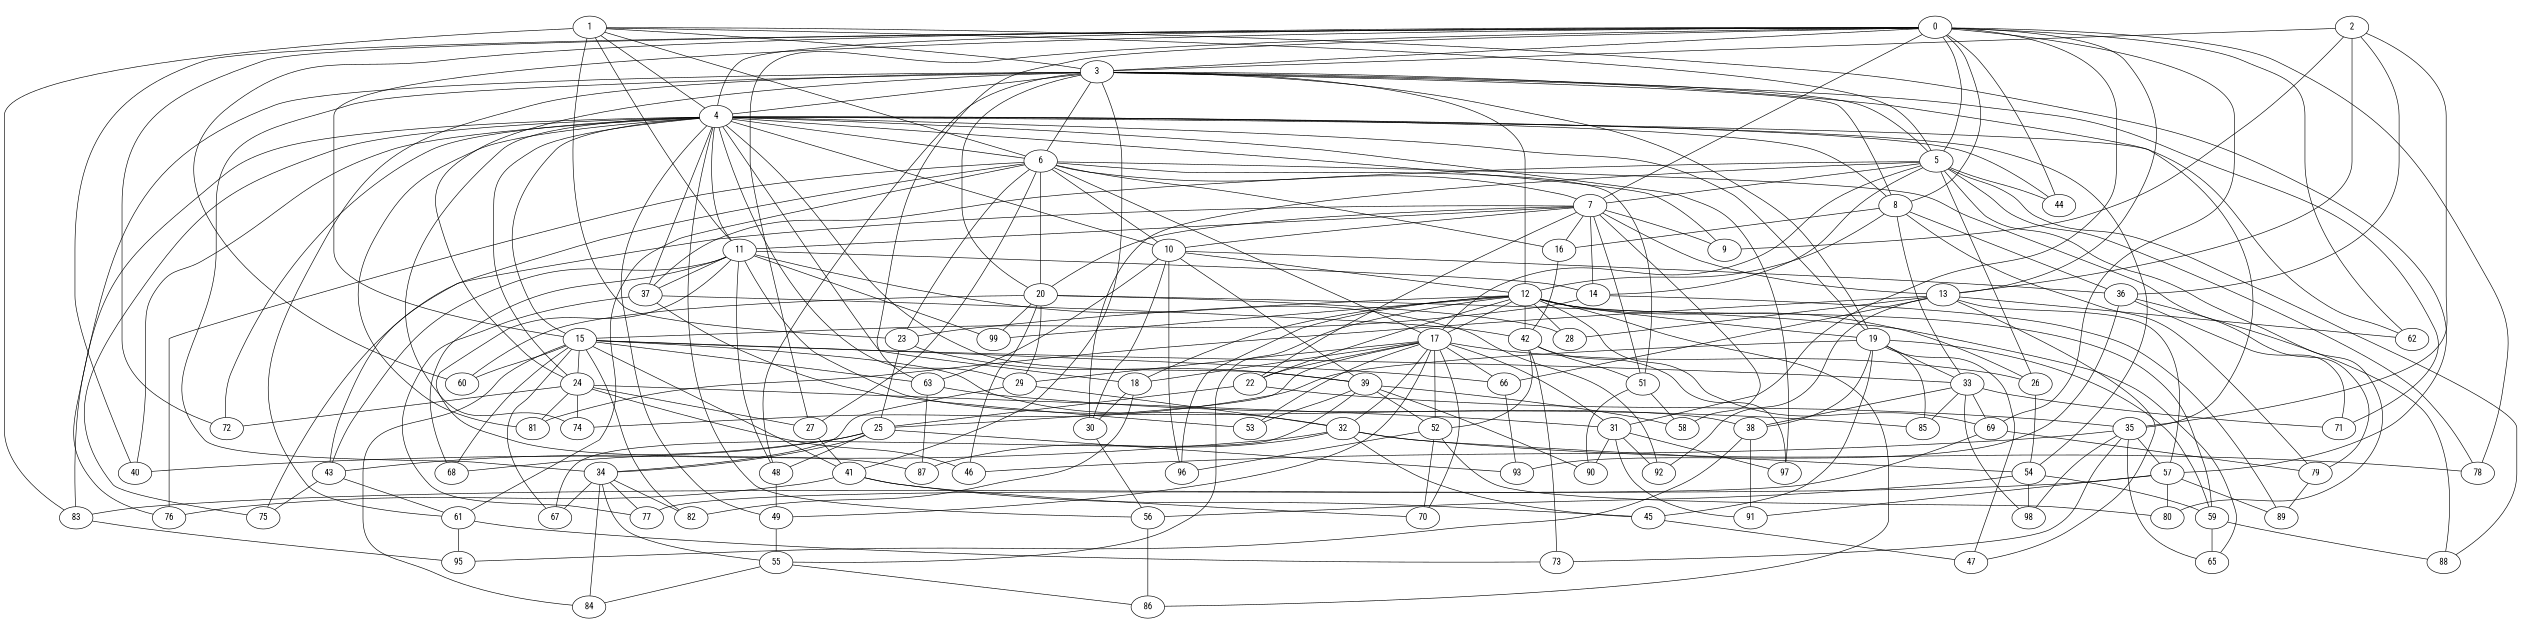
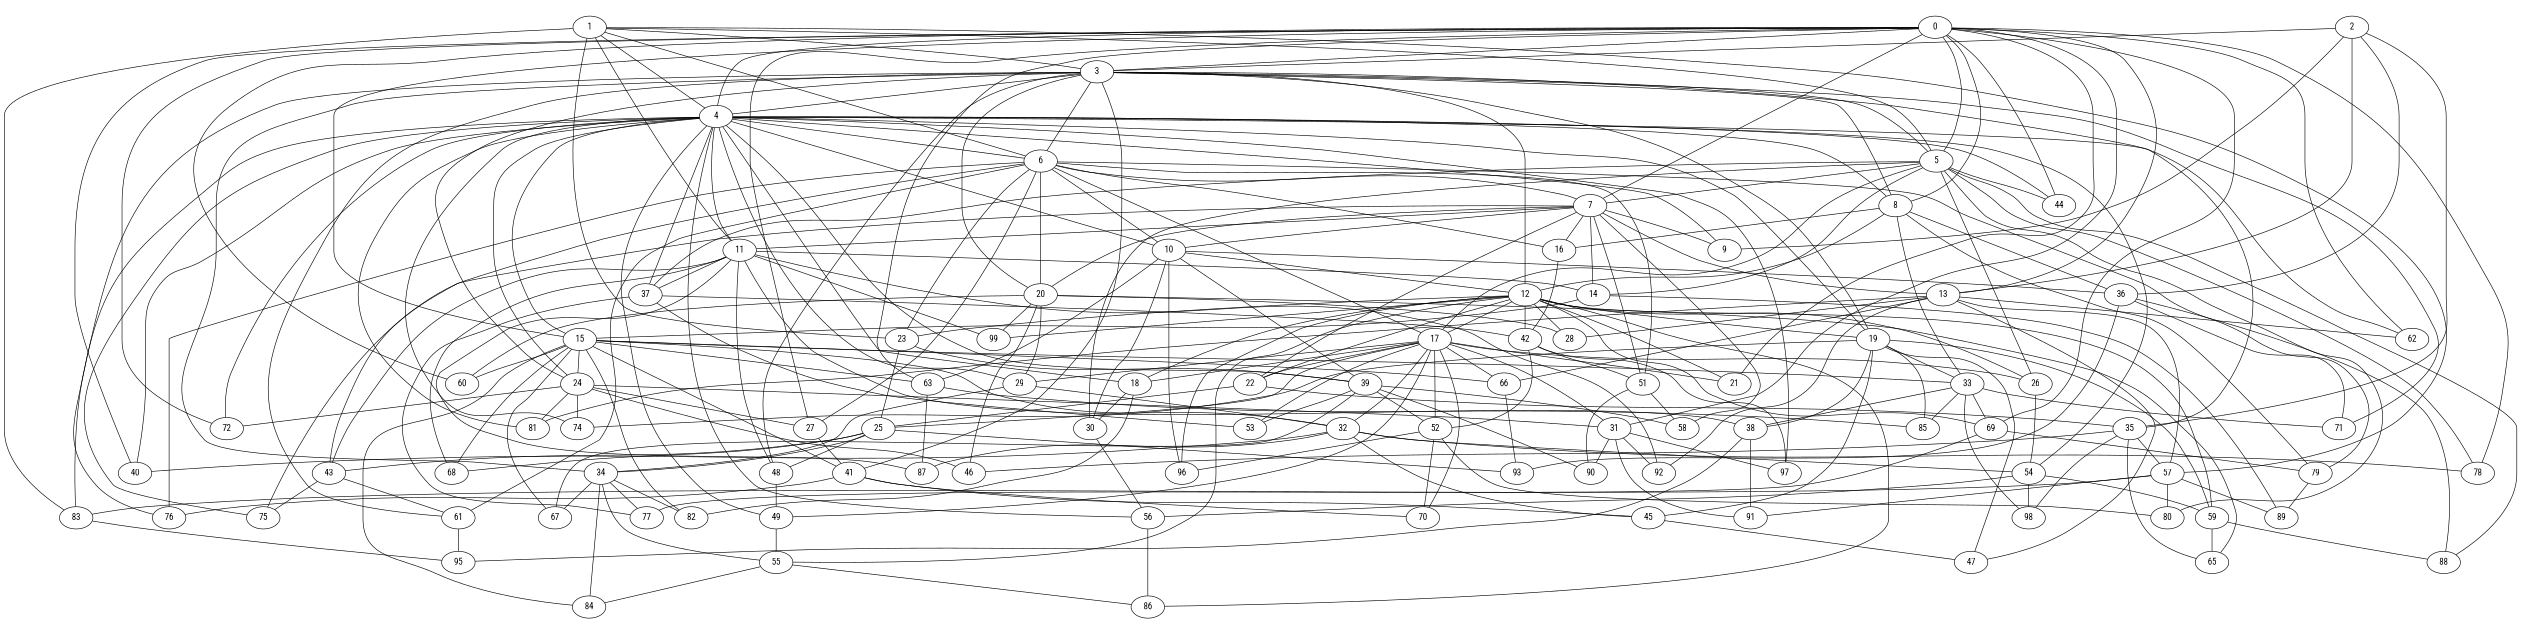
none -> (1734, 384)
(1557, 562) -> none
